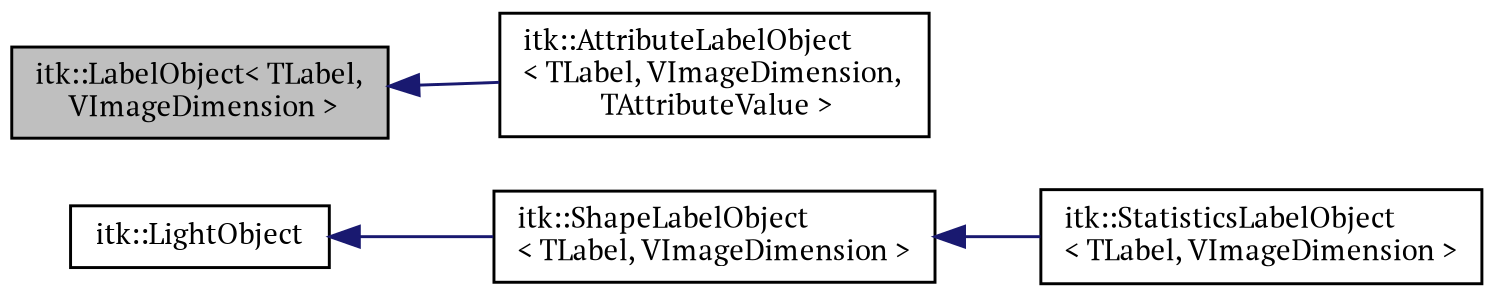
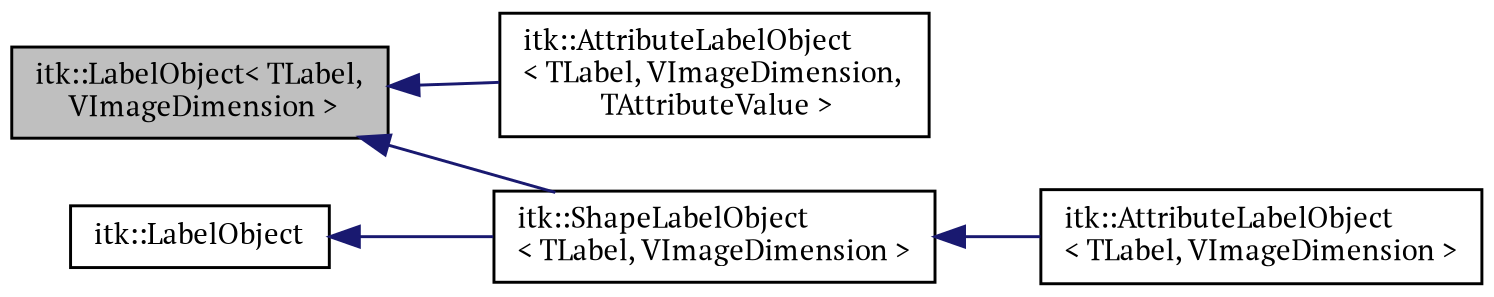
none -> (472, 169)
(200, 237) -> (200, 237)
(1261, 237) -> (1261, 237)
